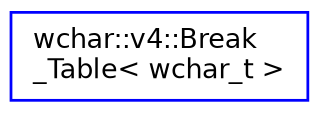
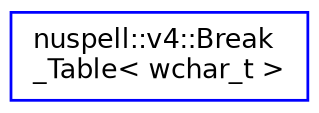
(159, 56) -> (159, 56)
